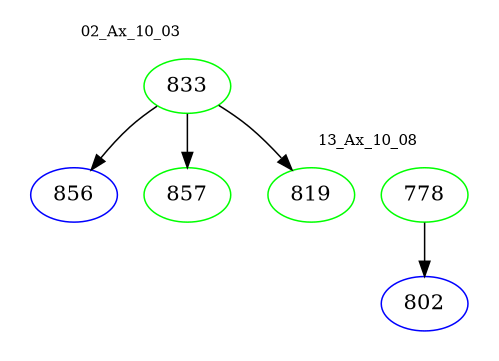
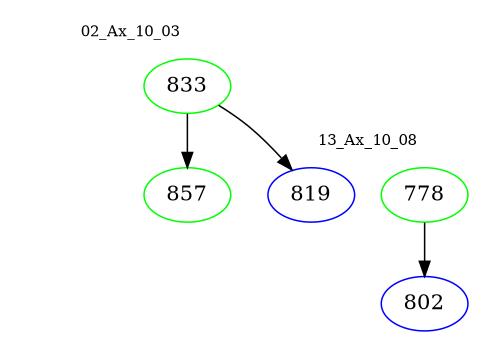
(74, 195) -> none
(311, 195) -> (311, 195)
